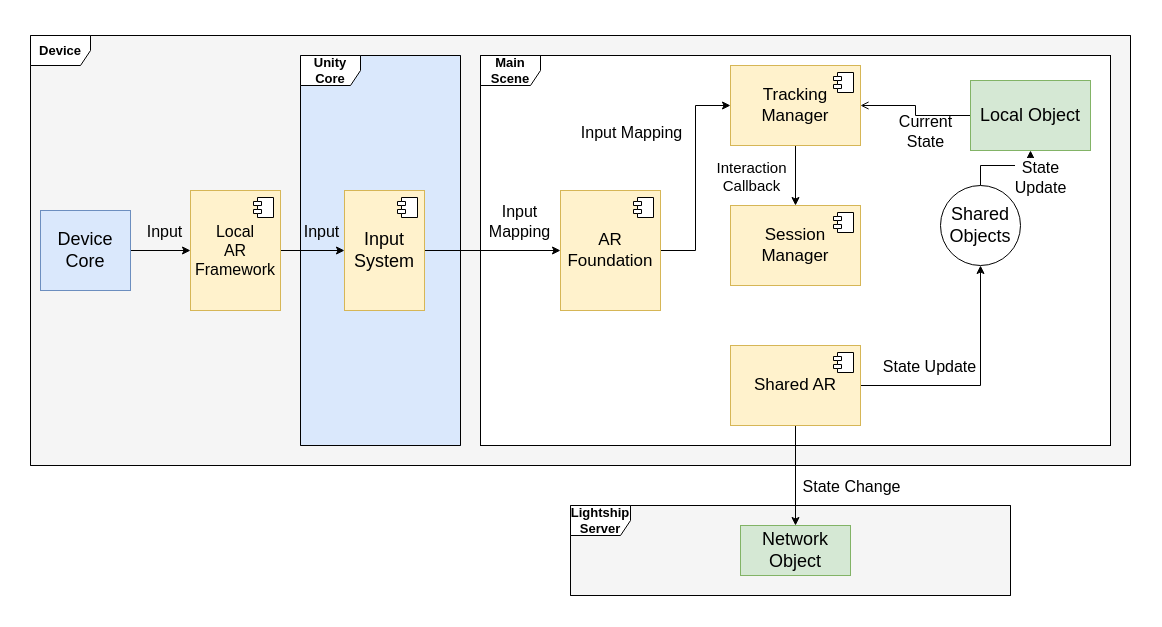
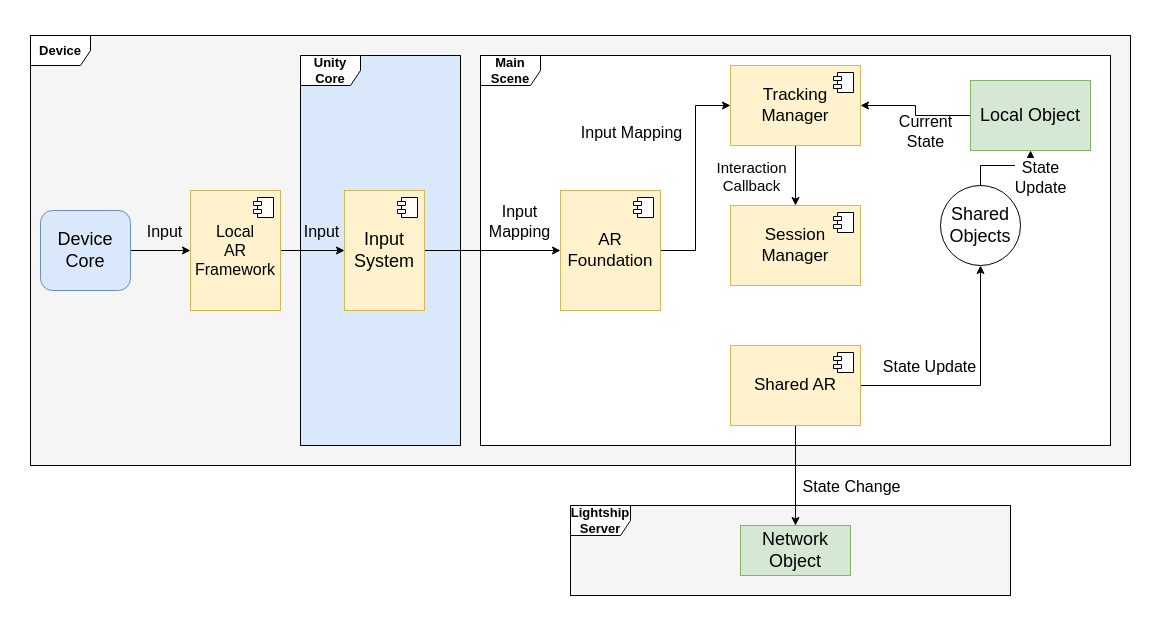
(867, 106) -> (869, 106)
(86, 251) -> (86, 251)
